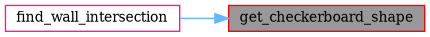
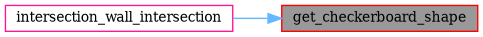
(93, 18) -> (119, 18)
